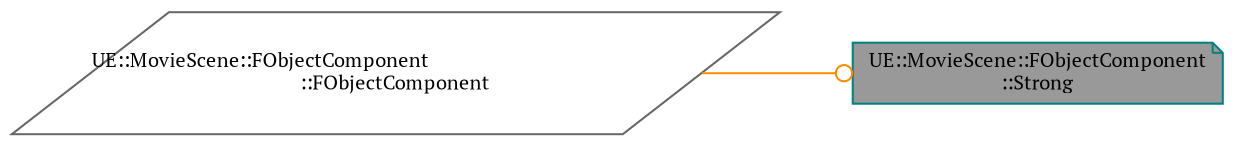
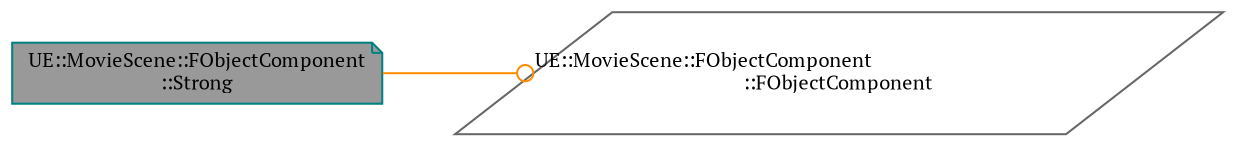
(769, 73) -> (450, 73)
